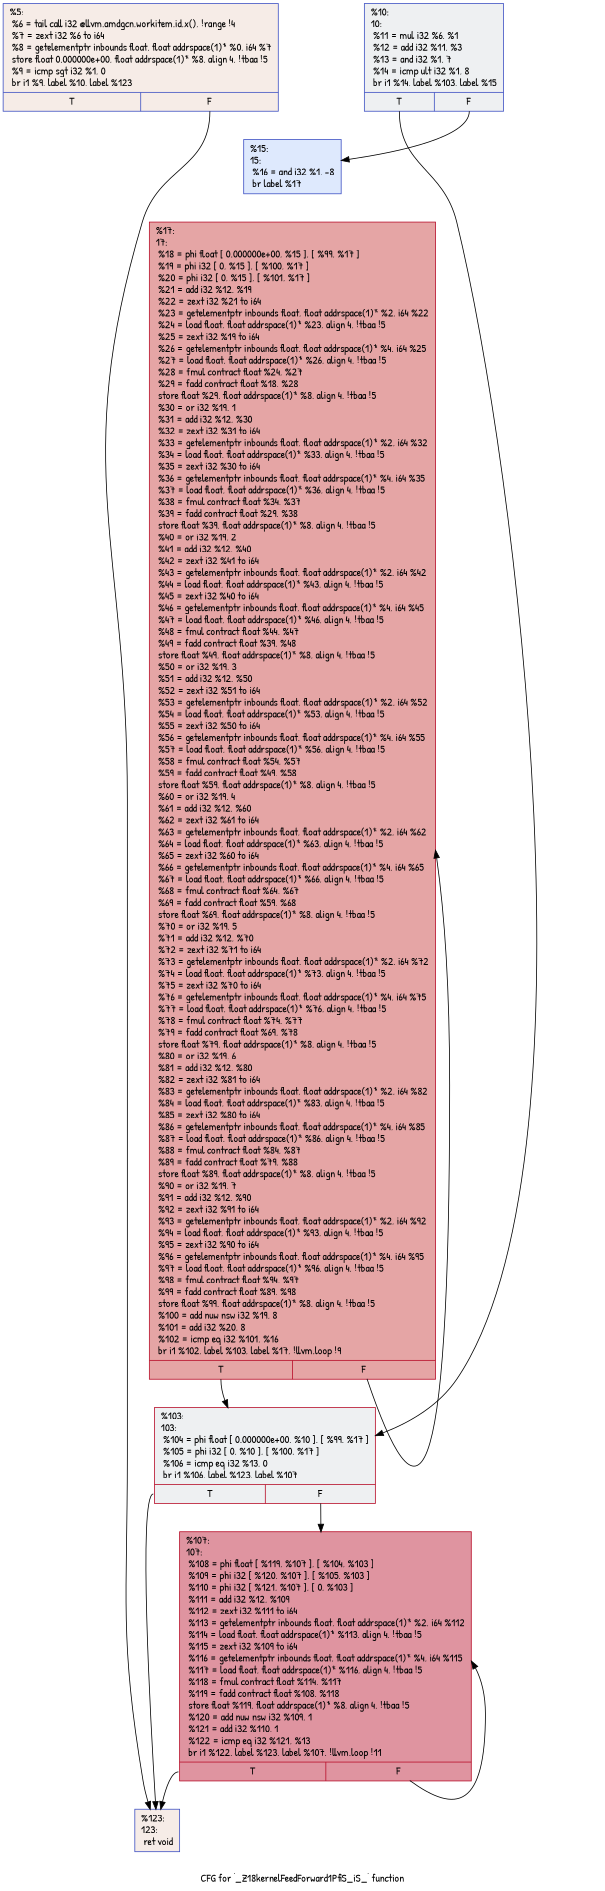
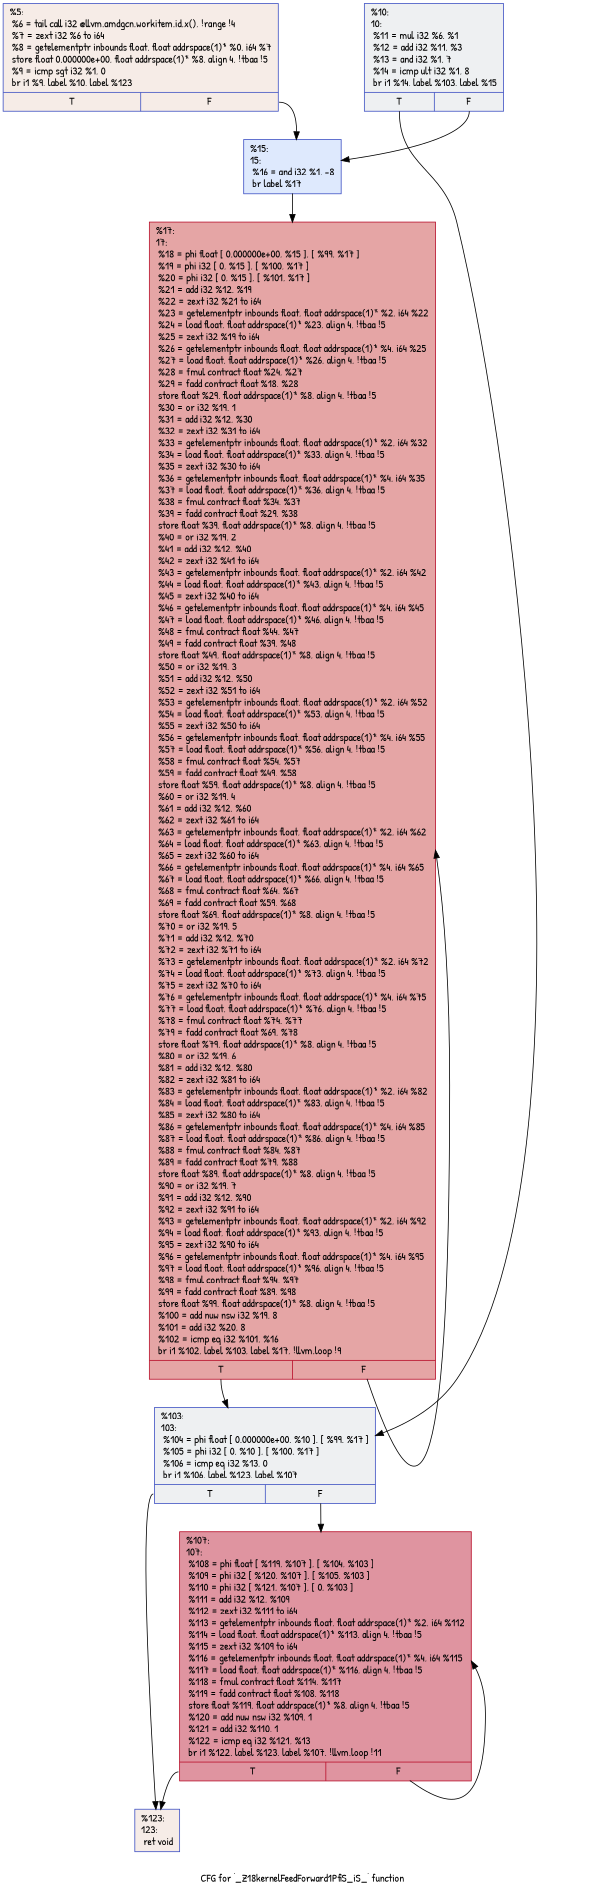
none -> (292, 204)
(127, 944) -> (294, 113)
(265, 1455) -> (265, 1455)
